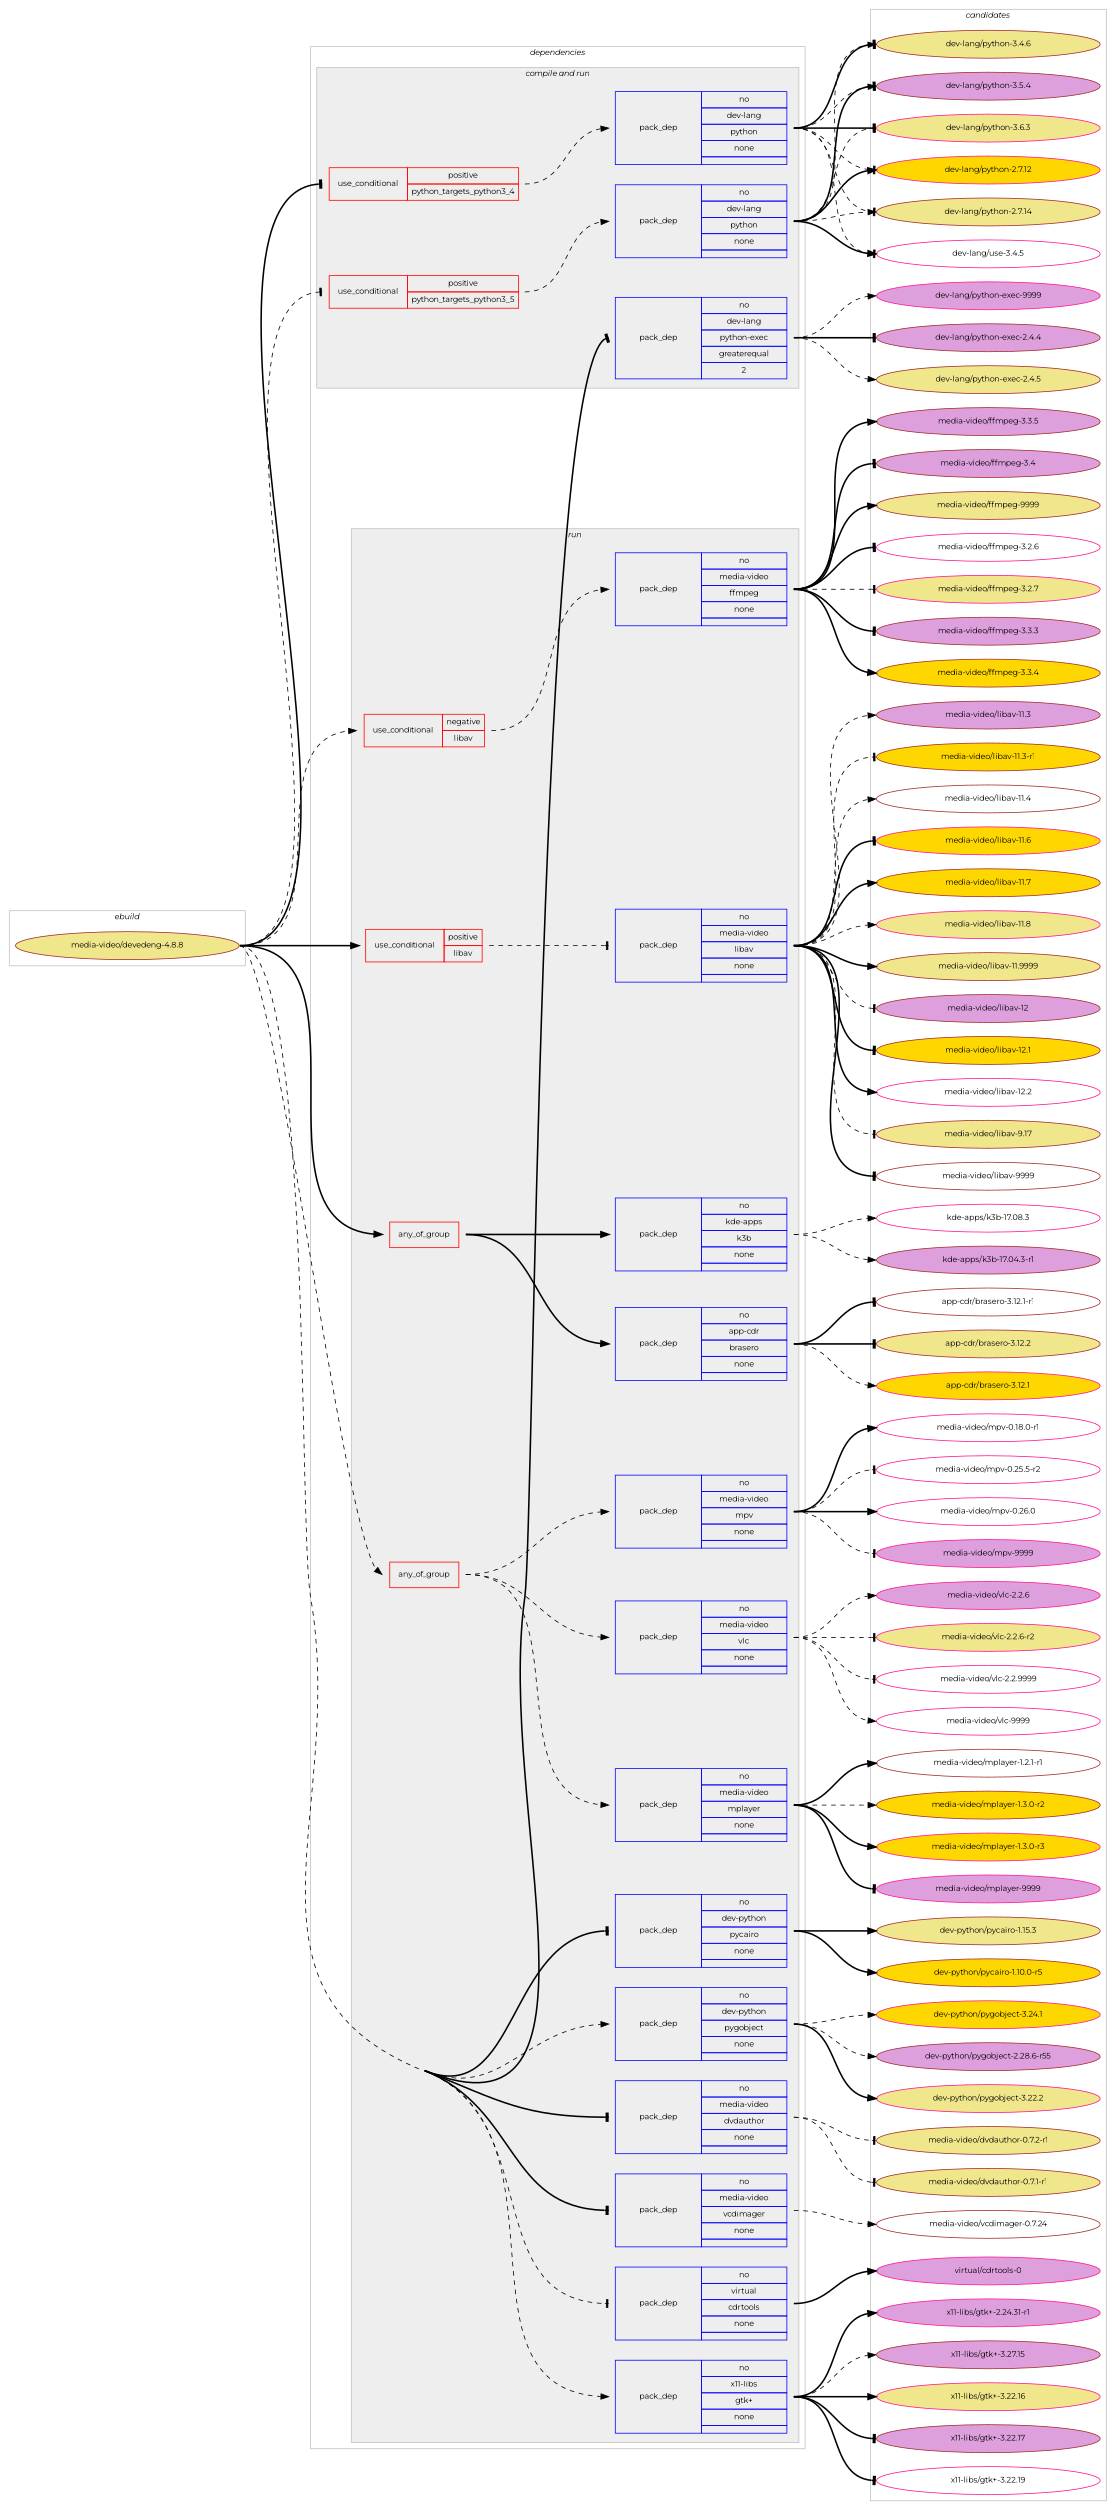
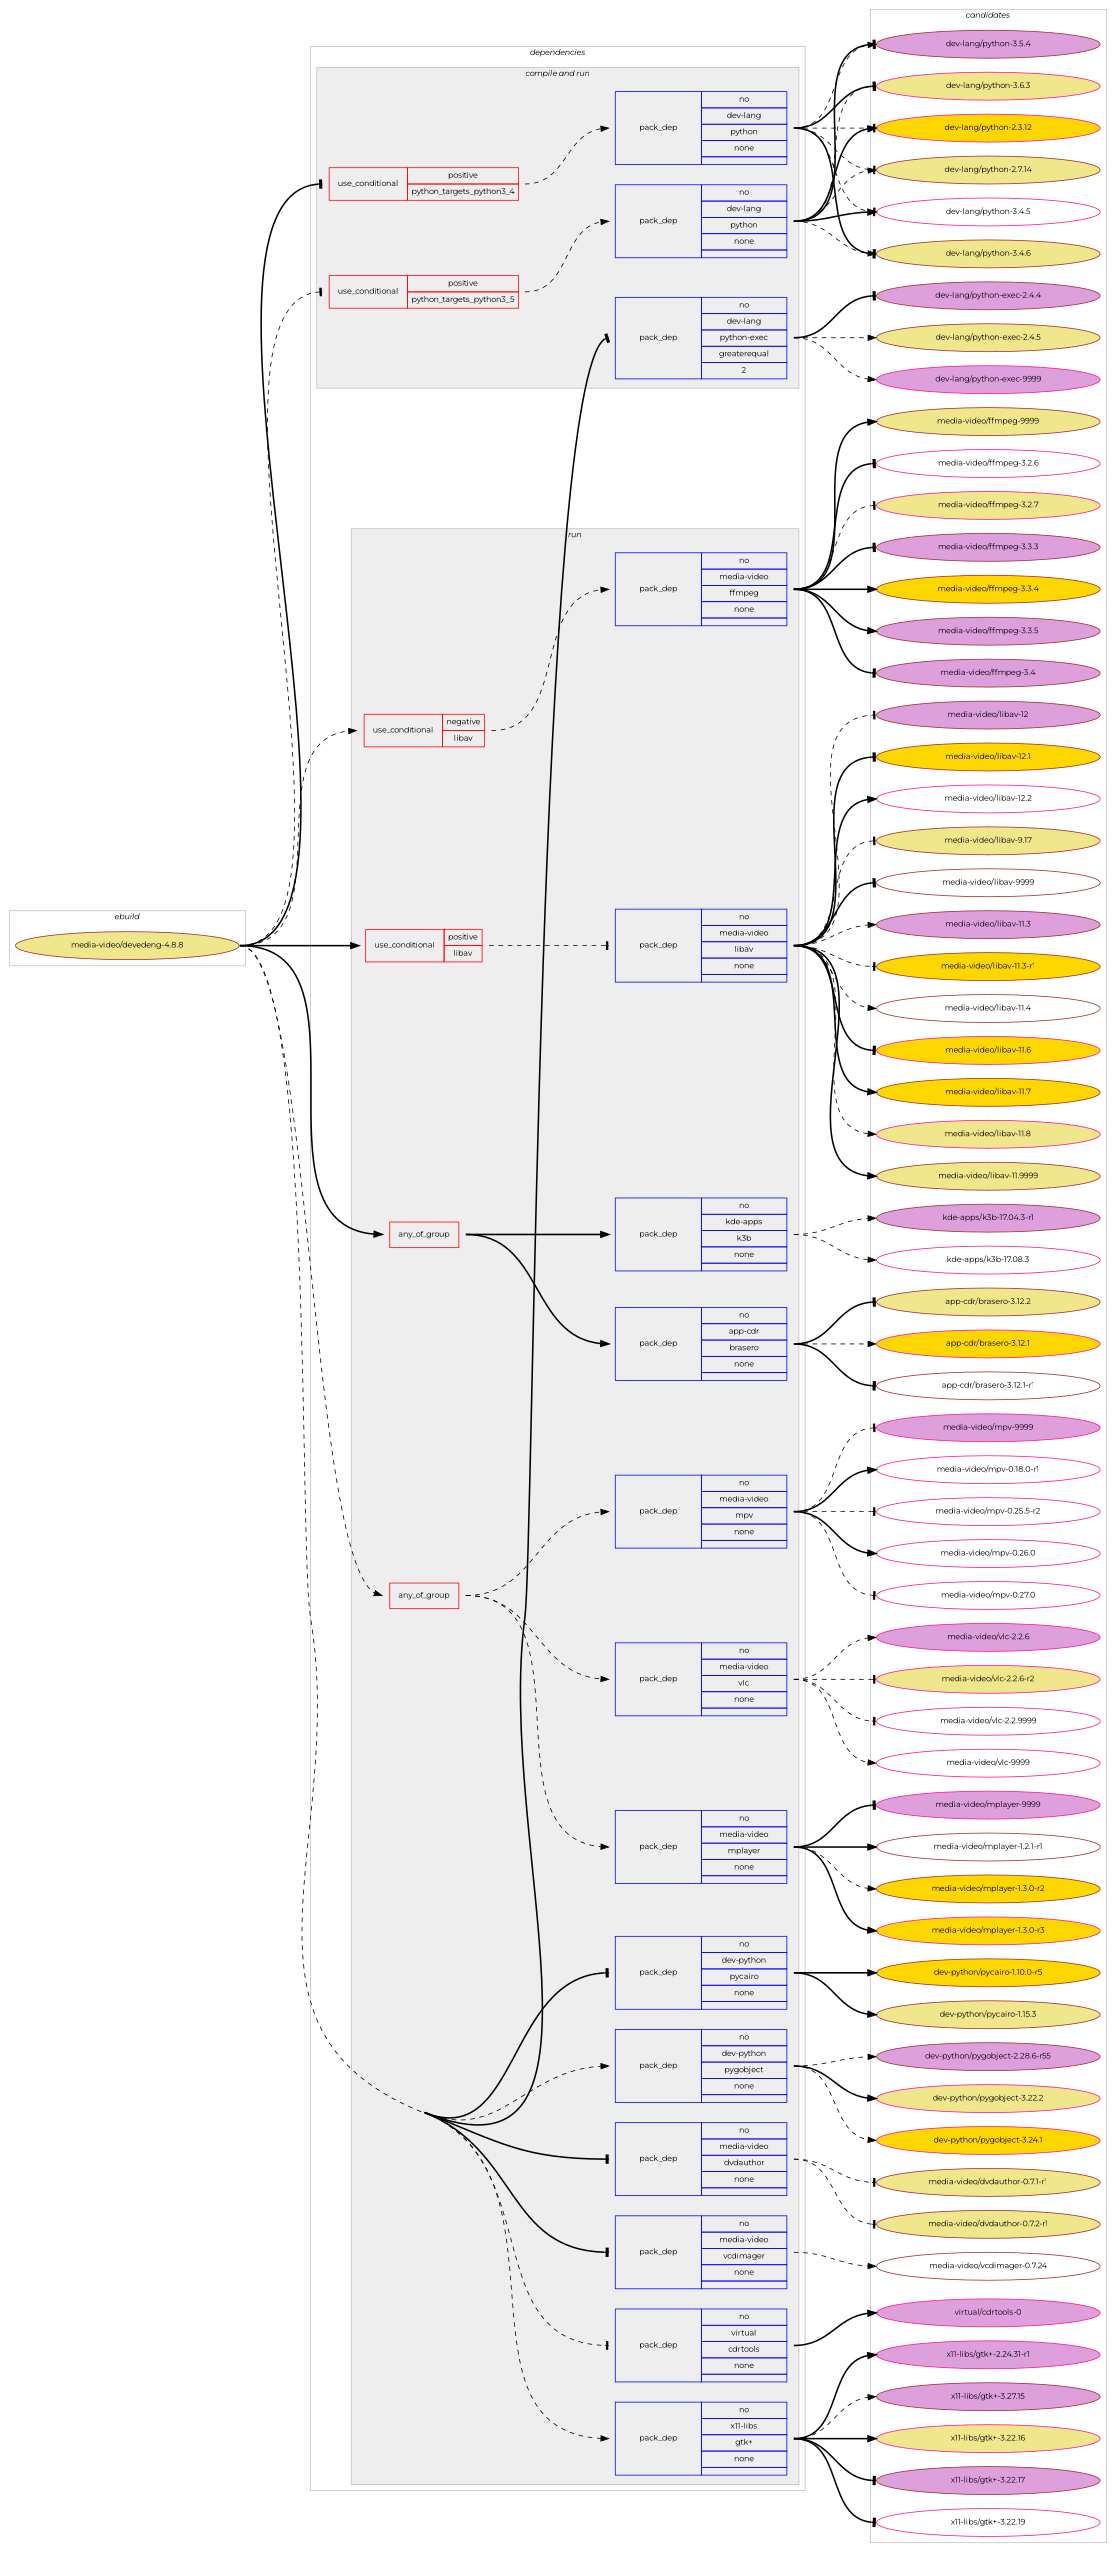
(988, 170) -> (988, 128)
(988, 254) -> (988, 212)
none -> (988, 1595)
